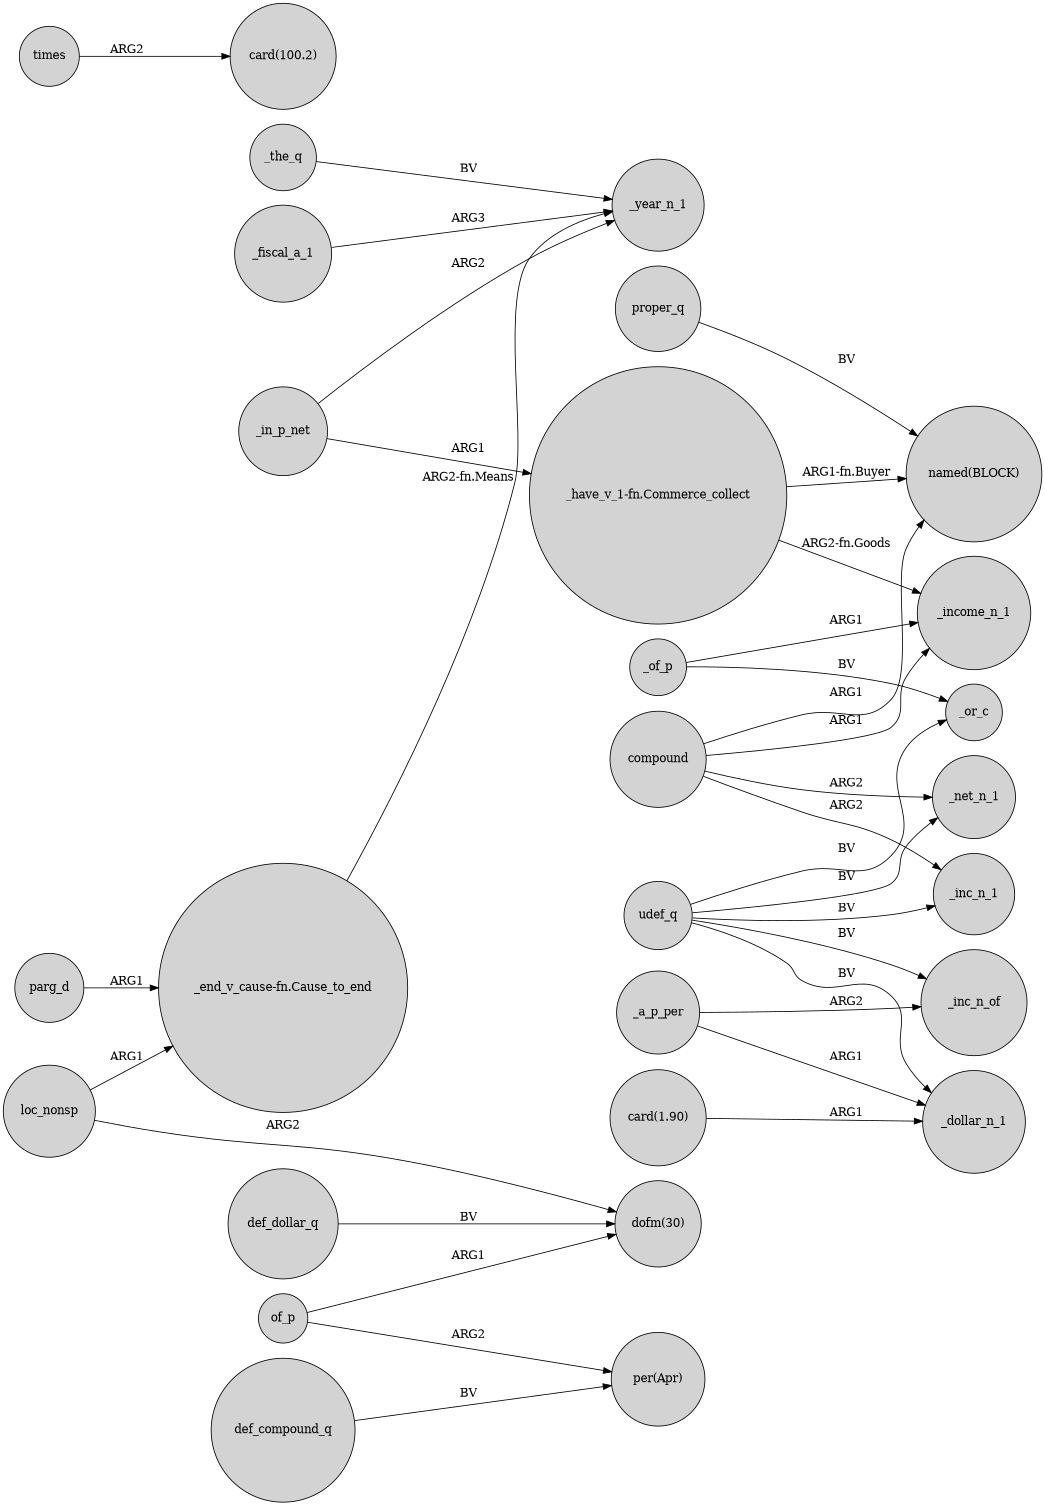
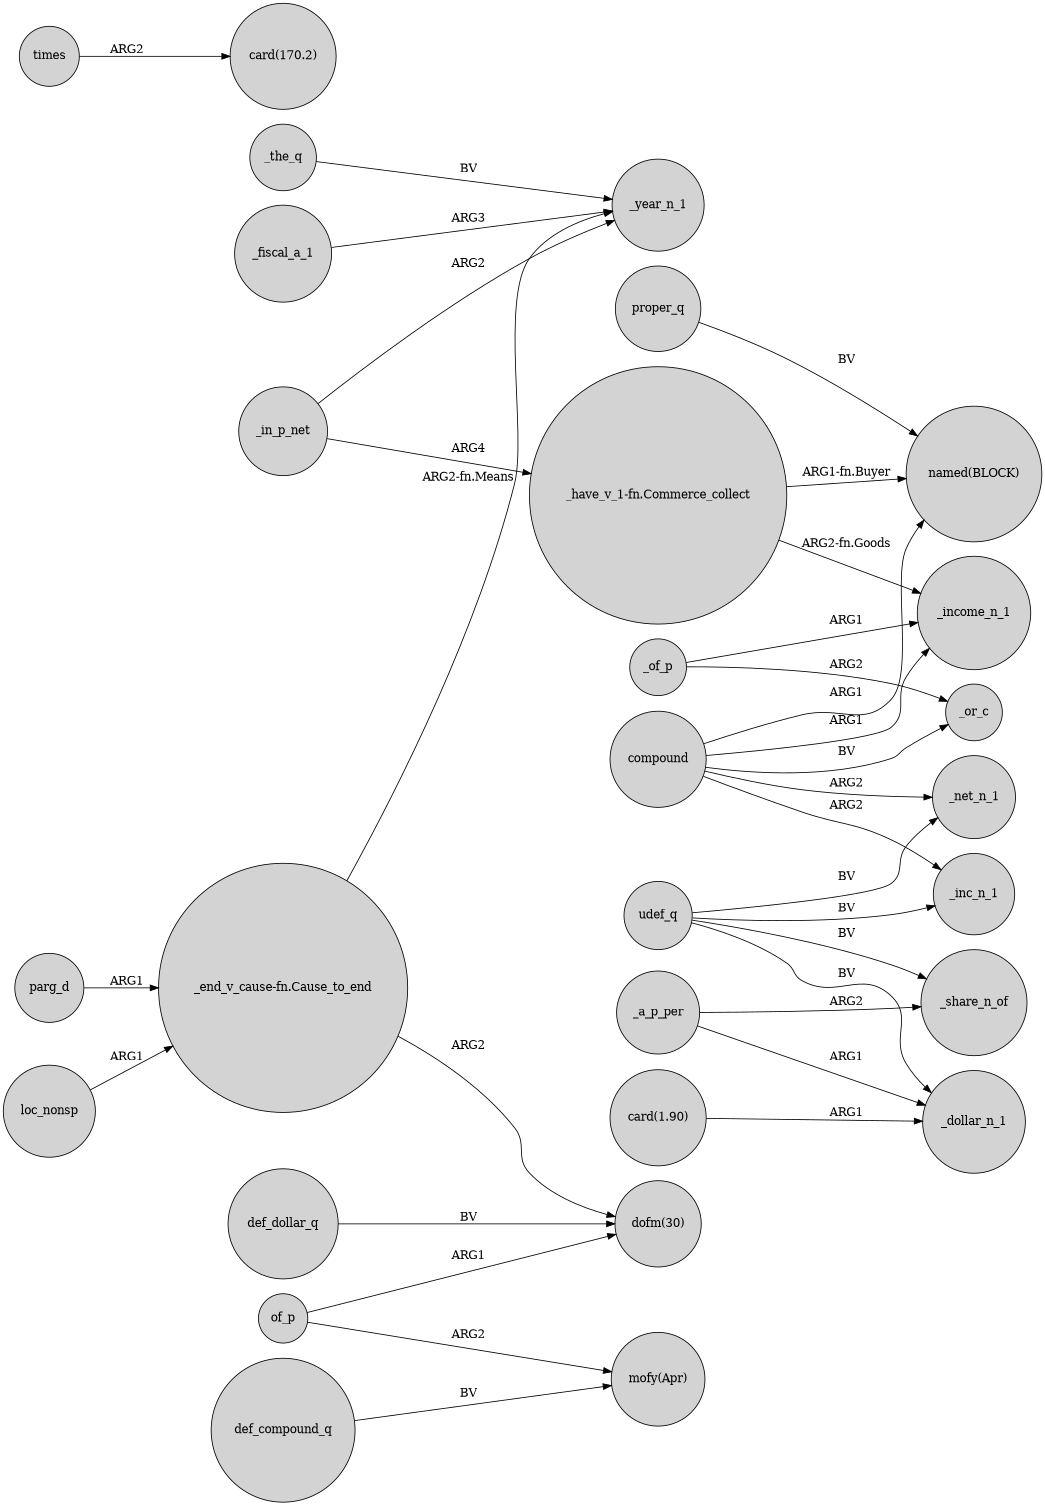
(283, 56) -> (283, 56)
(468, 449) -> (468, 449)
(846, 665) -> (846, 665)
(868, 869) -> (828, 771)
(974, 1003) -> (974, 1003)
(354, 1153) -> (511, 1123)
(658, 1379) -> (658, 1379)
